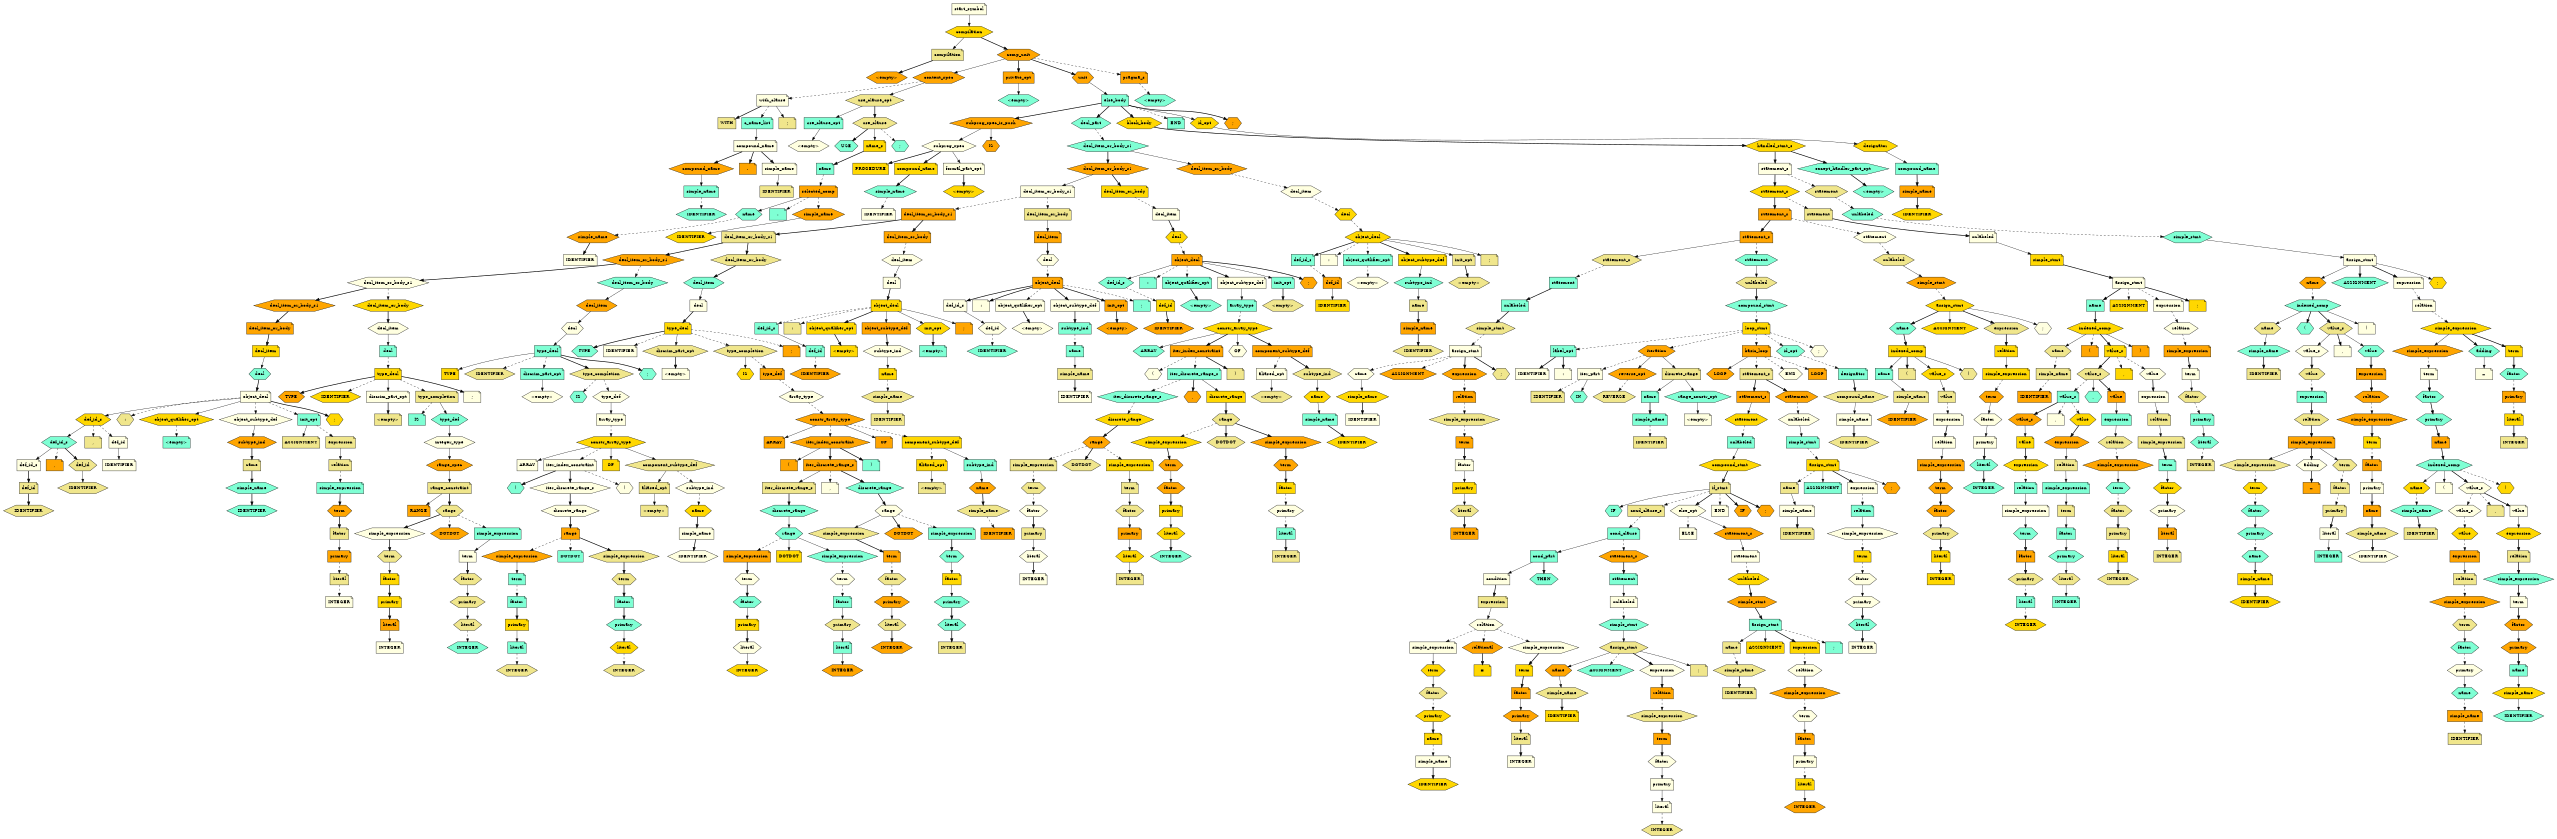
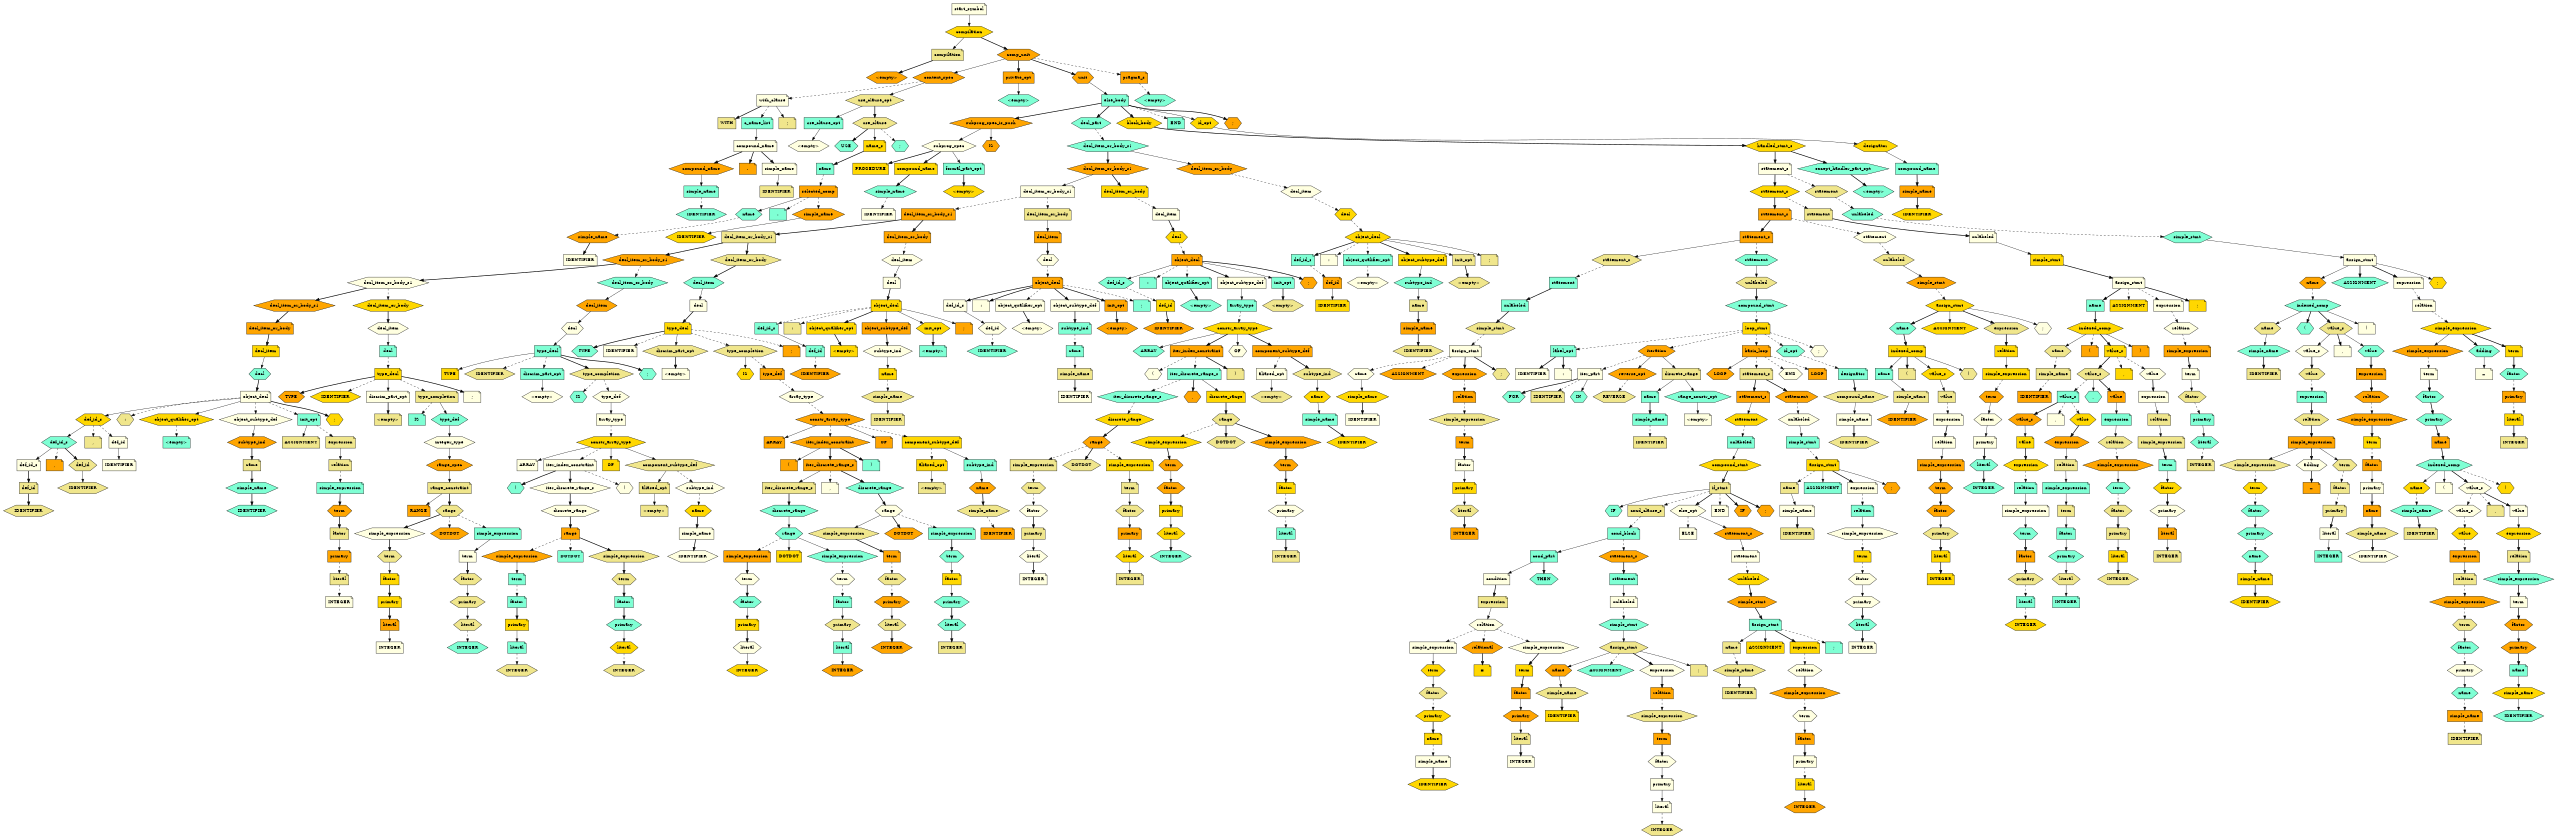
(964, 169) -> (964, 169)
none -> (1514, 397)
(1624, 534) -> (1624, 534)
